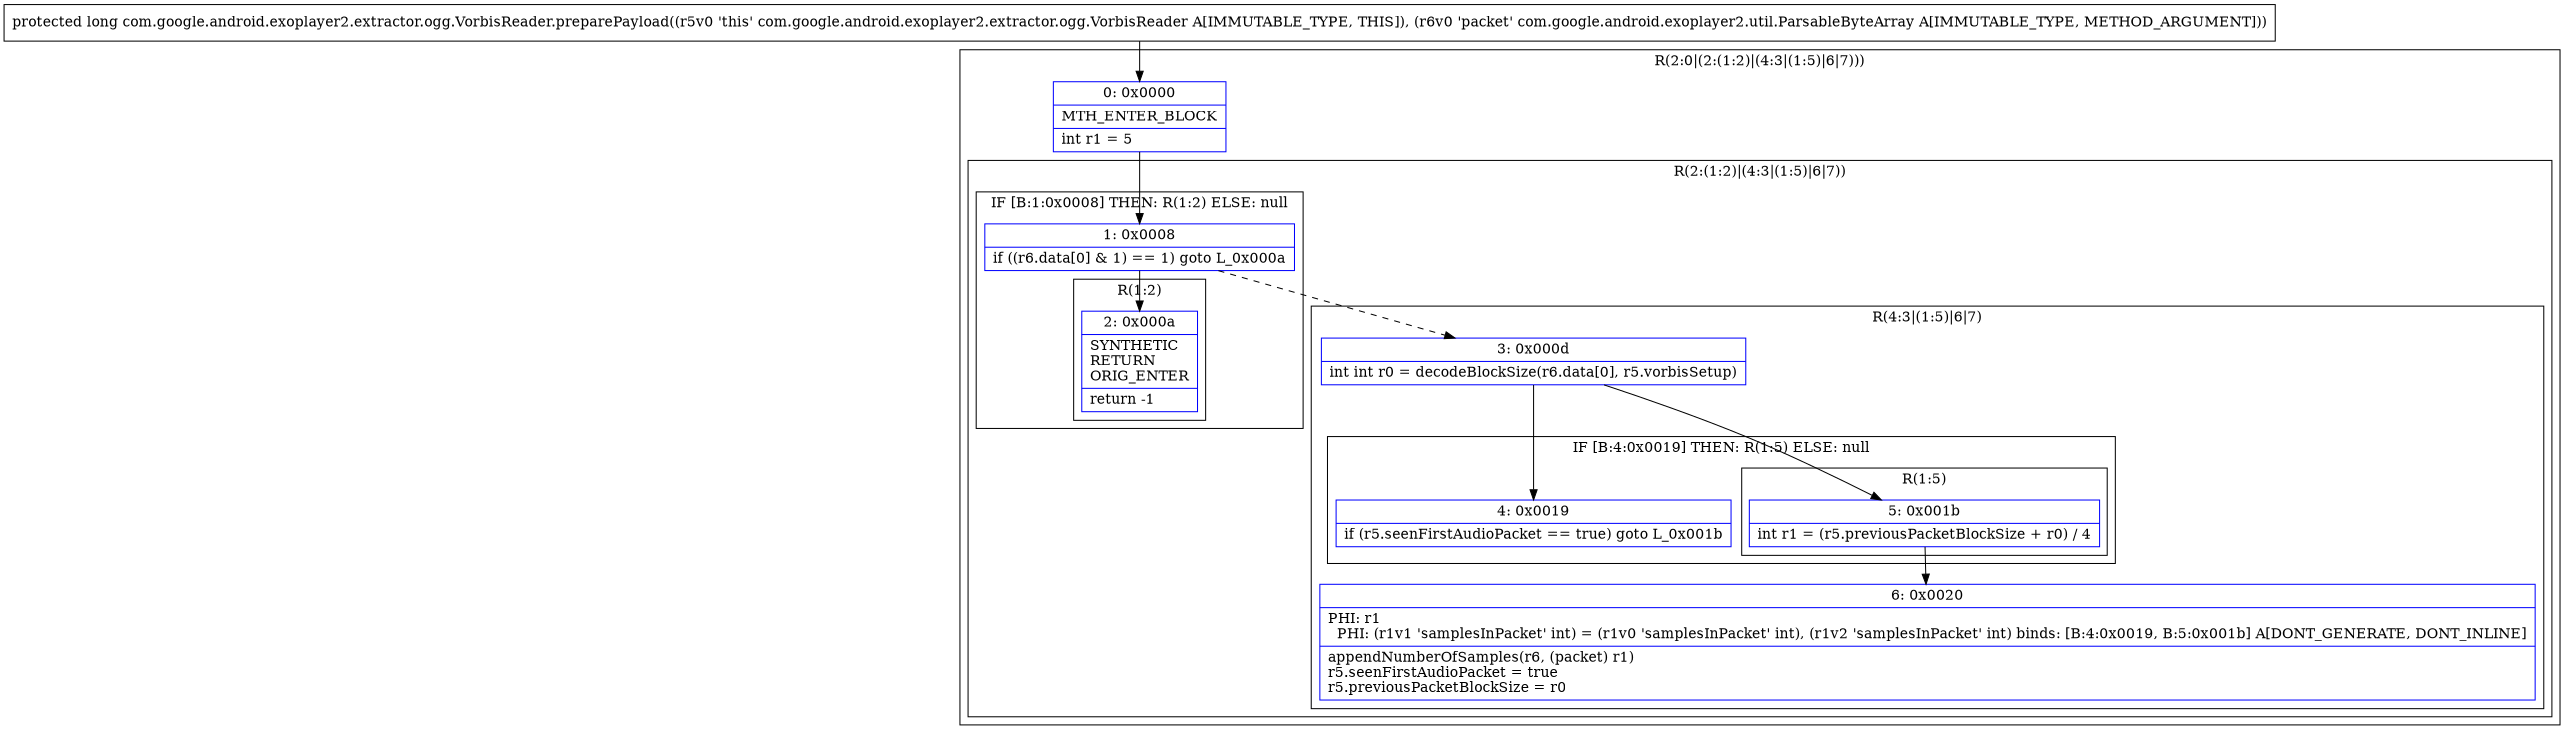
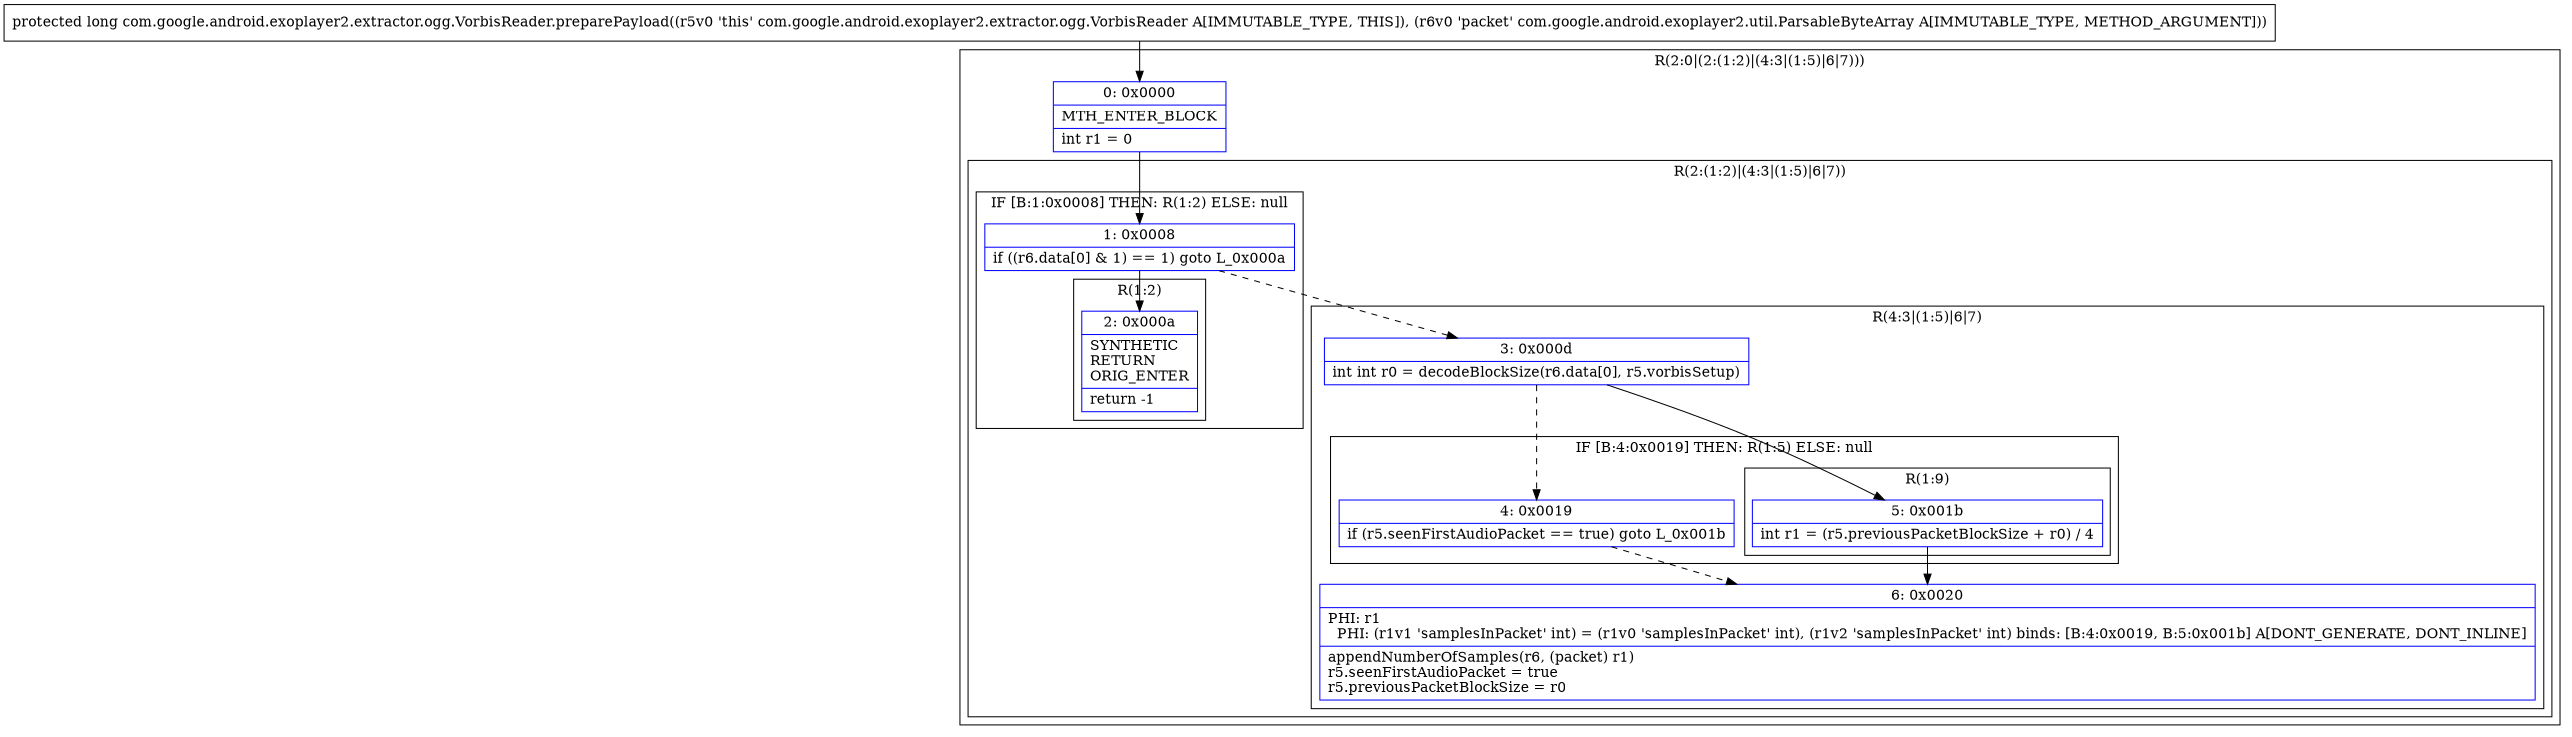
(1097, 140) -> (1097, 140)
(1534, 429) -> (1537, 429)
(1924, 480) -> (1928, 480)
none -> (1689, 570)
